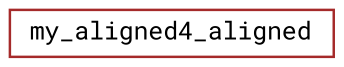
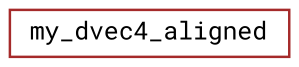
(172, 33) -> (150, 33)
